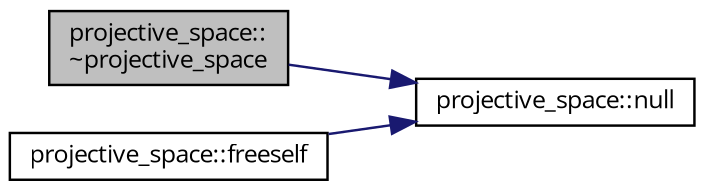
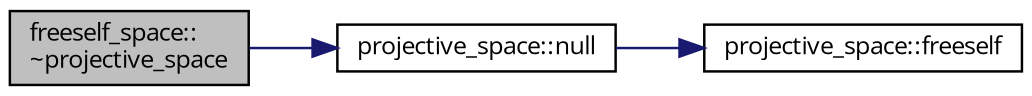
(169, 48) -> (129, 48)
(360, 130) -> (647, 48)
